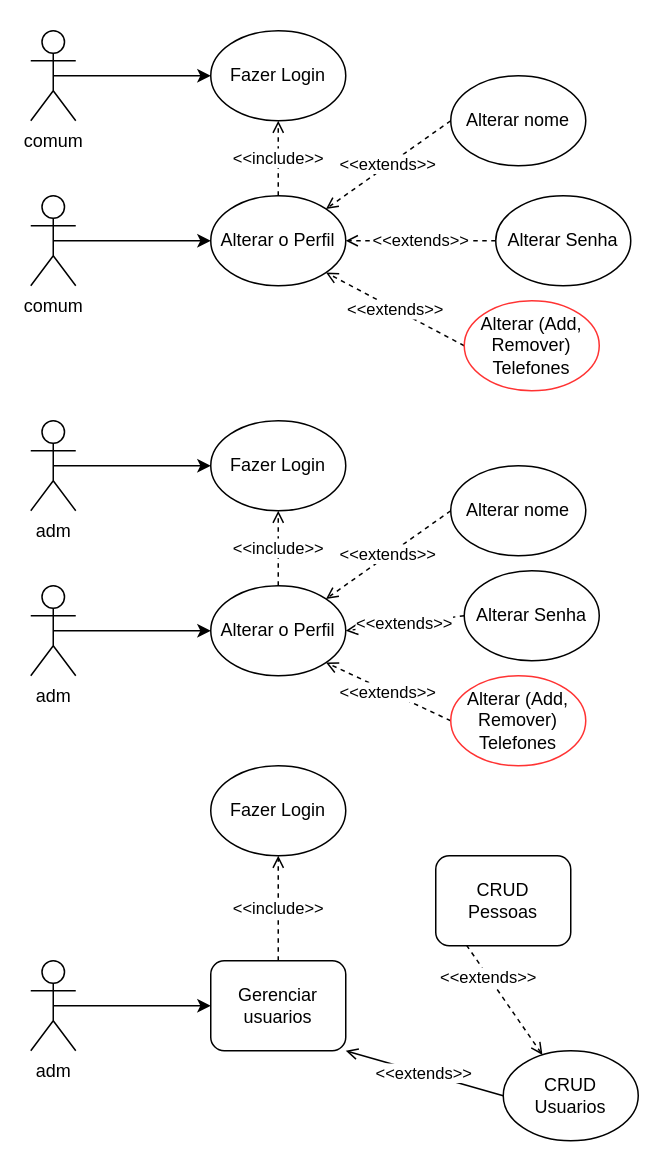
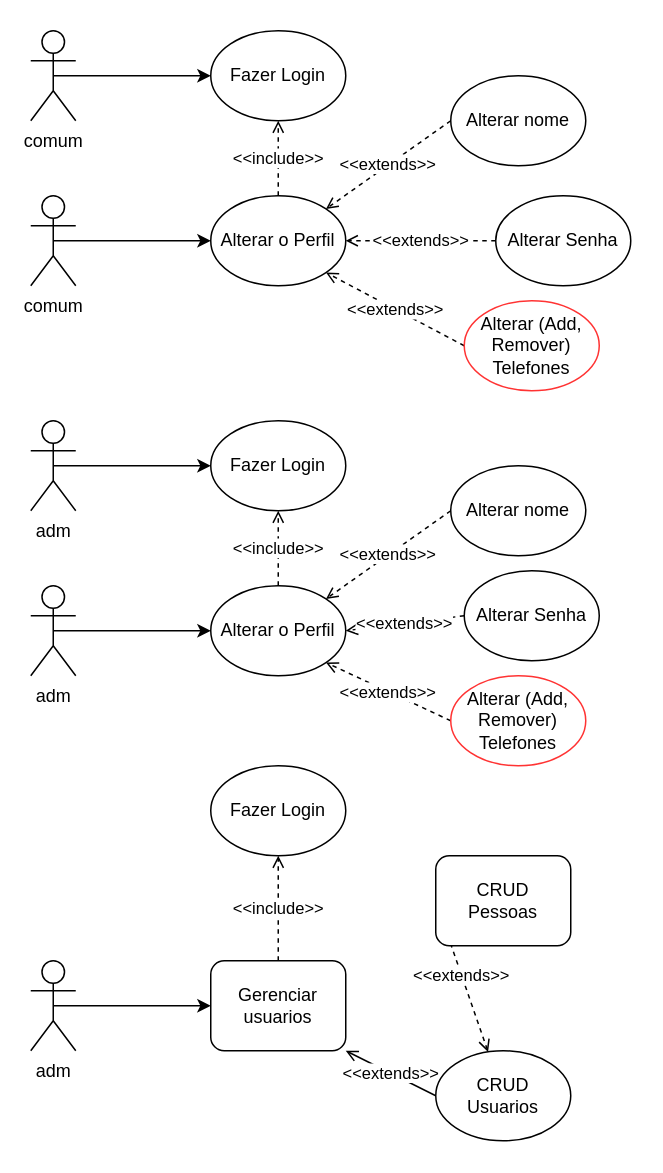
(571, 1096) -> (503, 1096)
